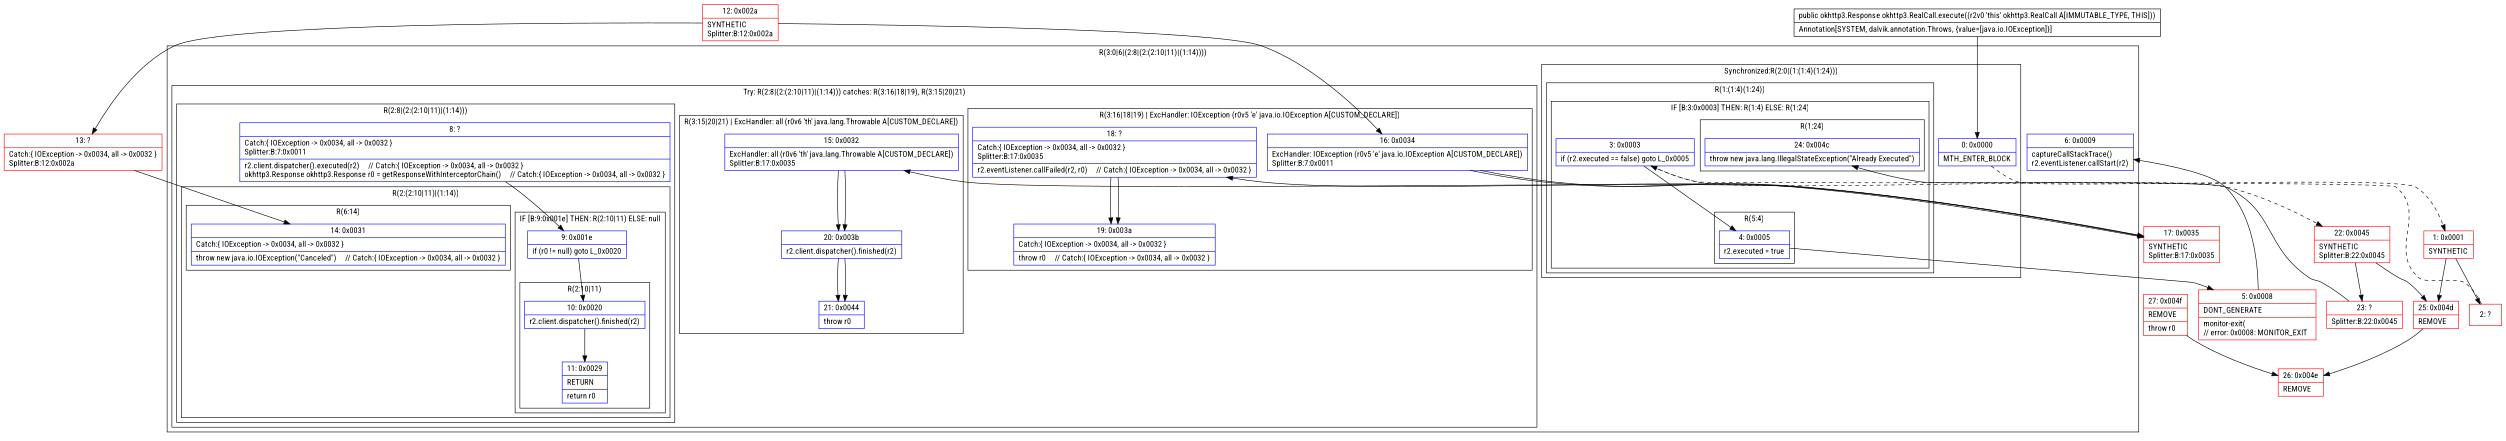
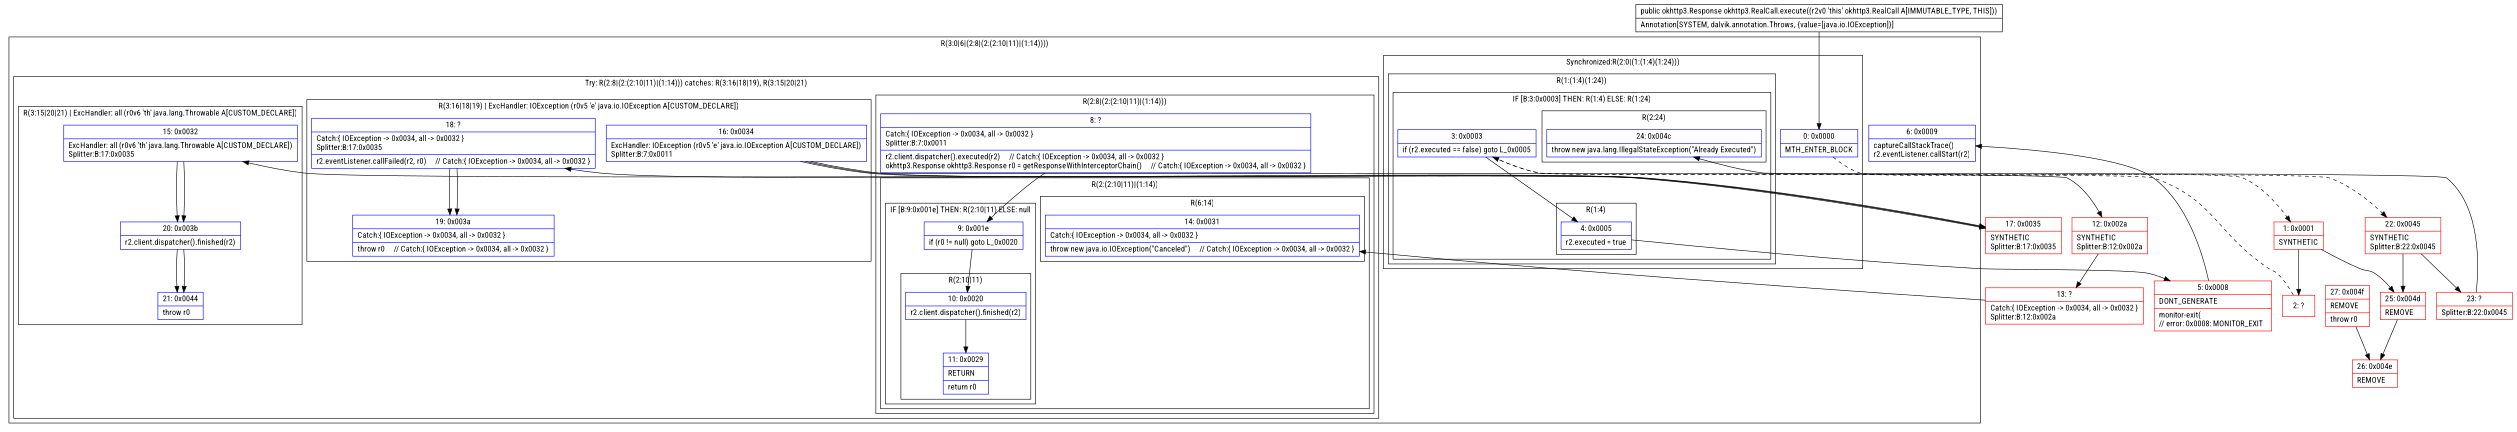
(1092, 31) -> (1460, 173)
(1812, 127) -> (1654, 118)
(1754, 219) -> (1596, 210)
